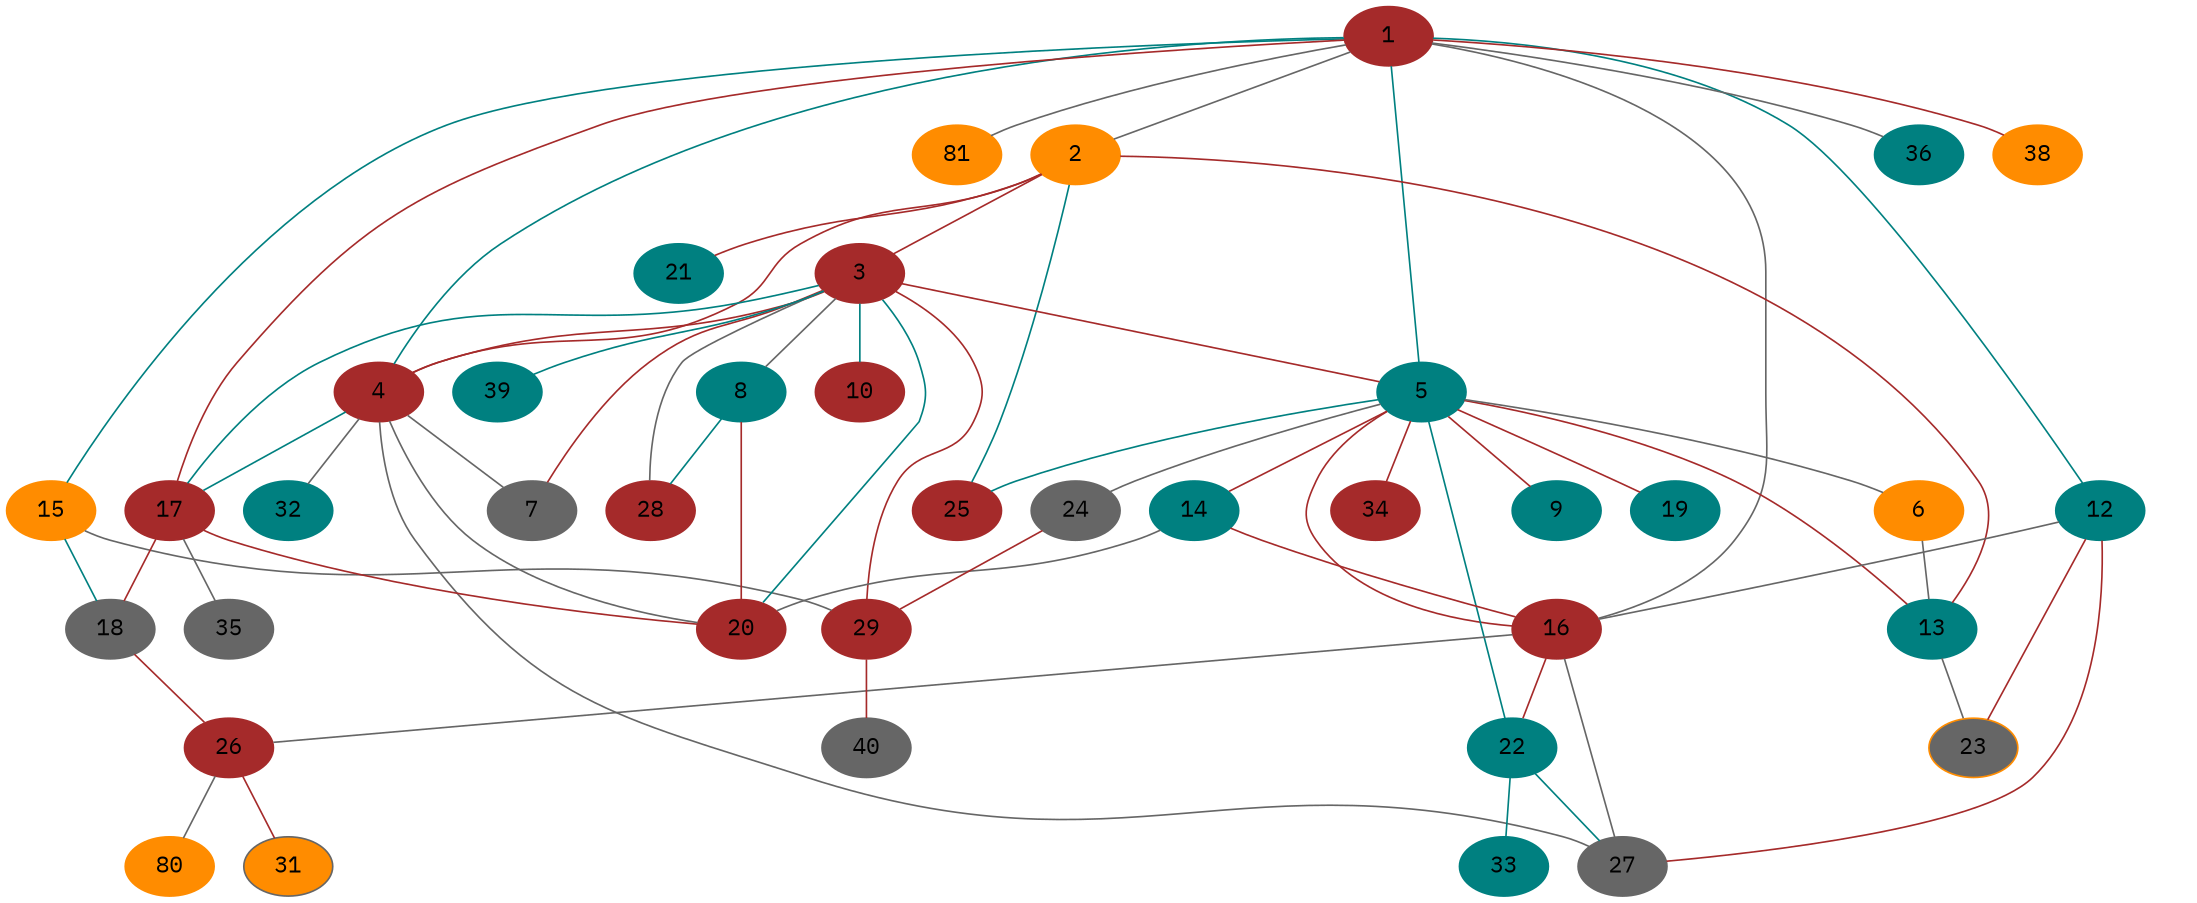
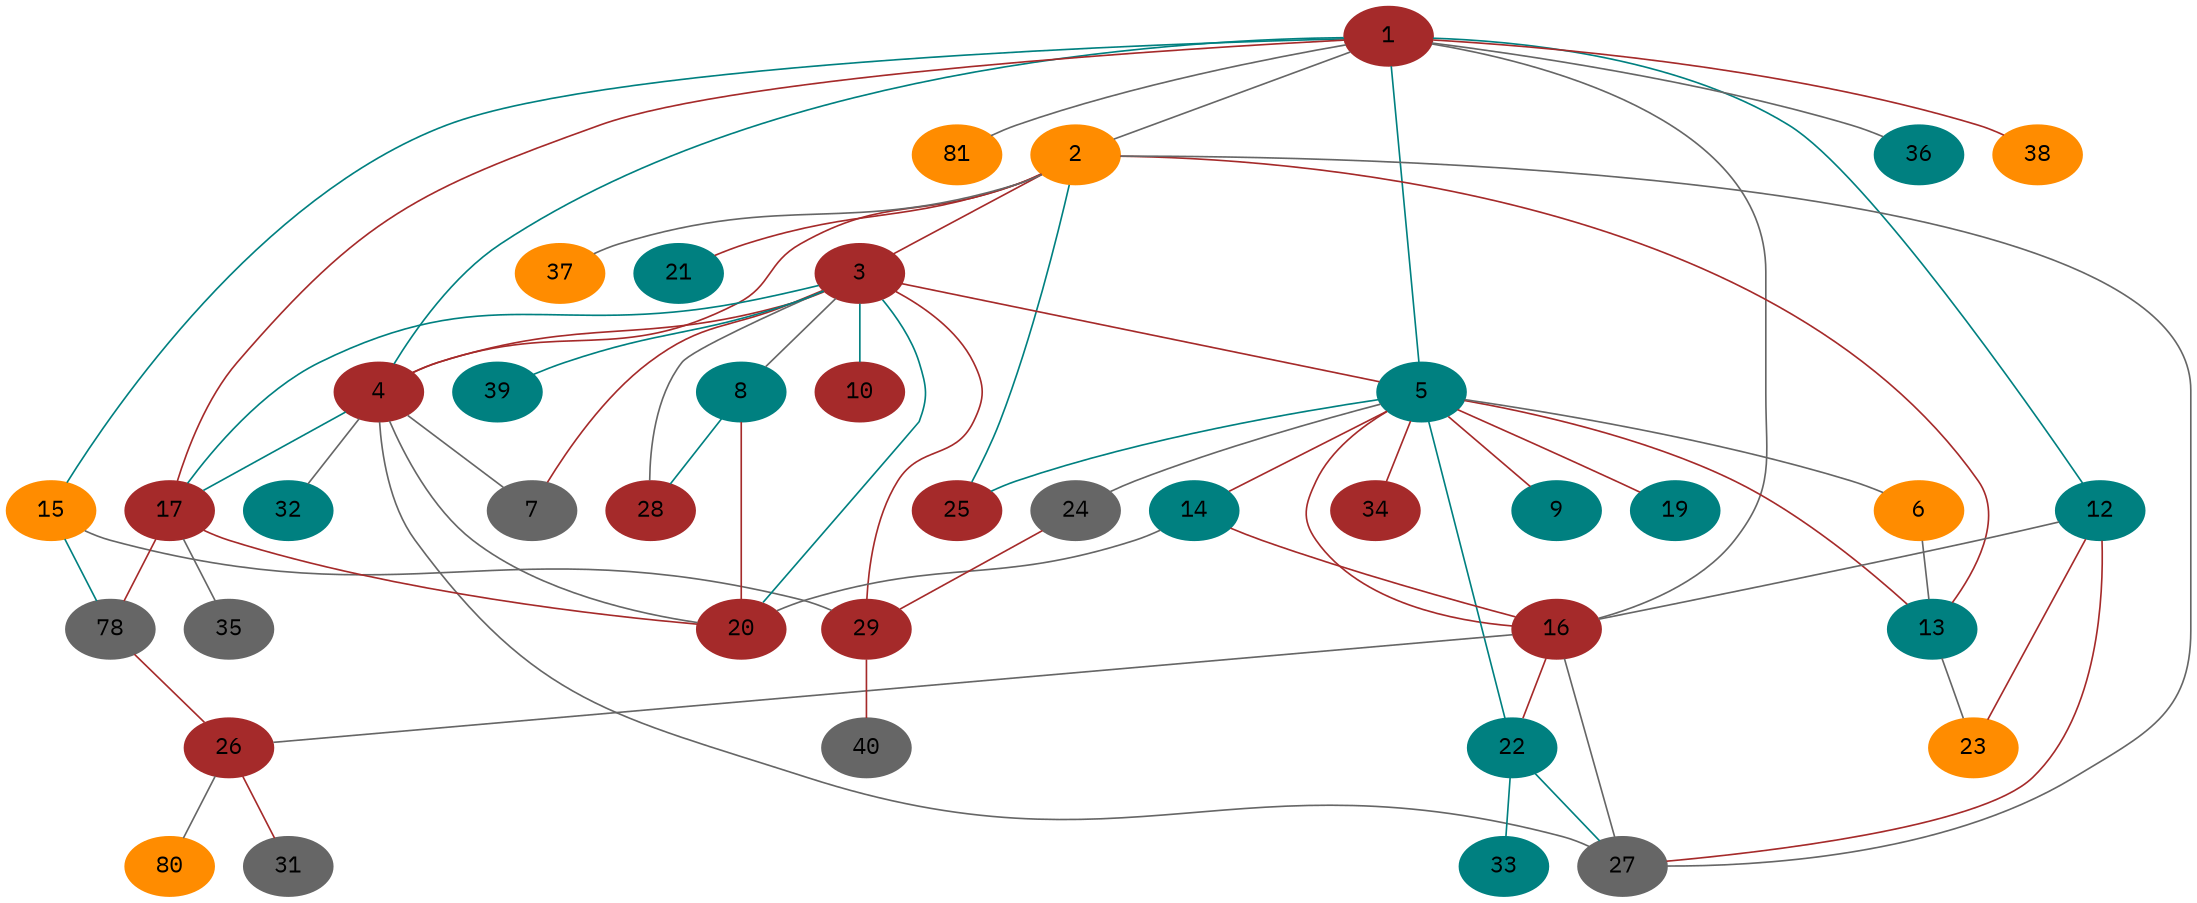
none -> (560, 273)
none -> (2104, 289)
(110, 629) -> (110, 629)
(1973, 748) -> (1973, 748)
(288, 866) -> (288, 866)
